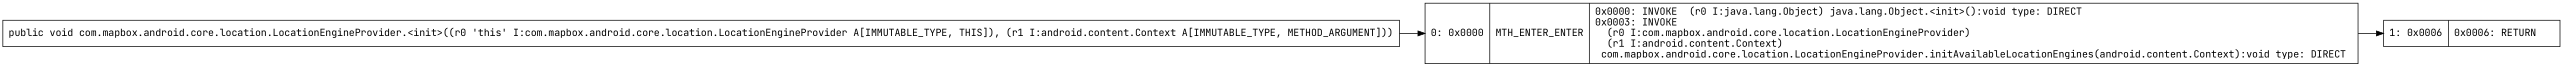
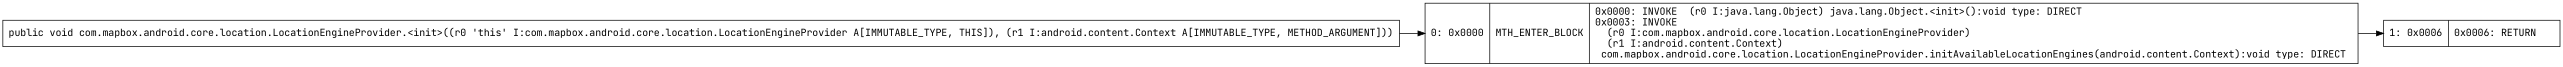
(1540, 33) -> (1540, 33)
